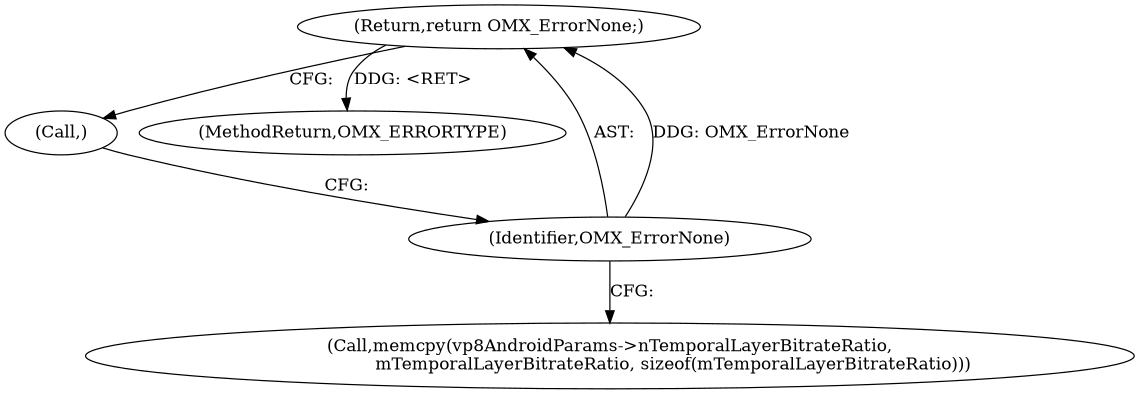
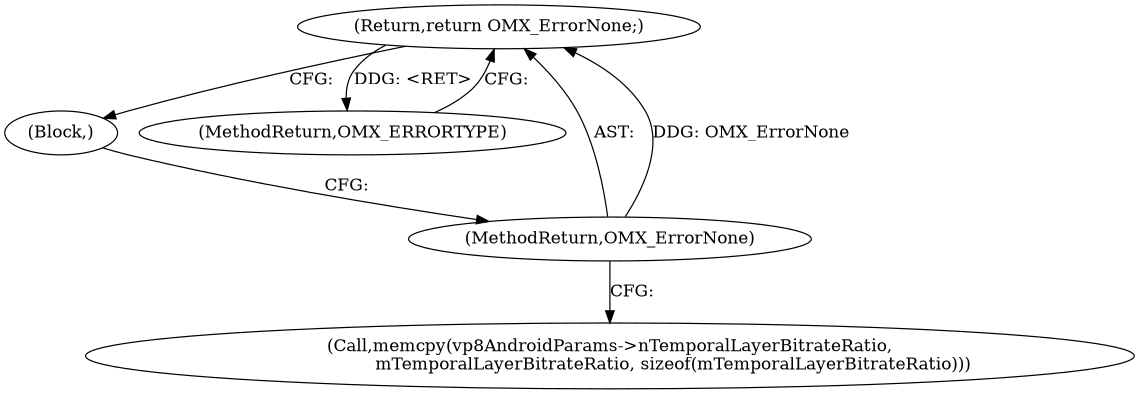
none -> (468, 93)
(61, 133) -> (61, 133)
(610, 239) -> (610, 239)
